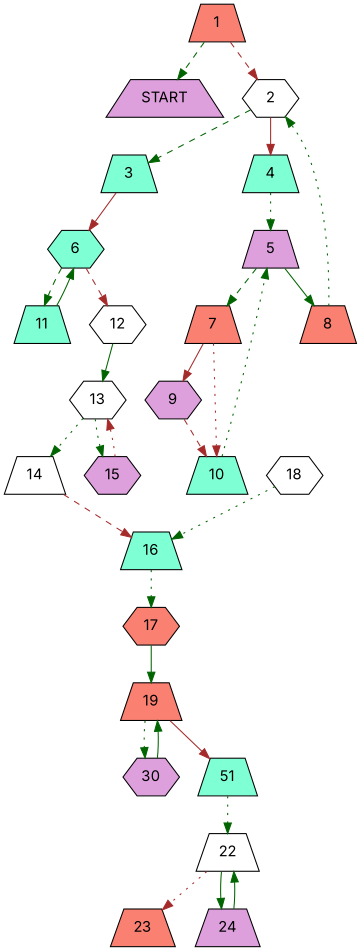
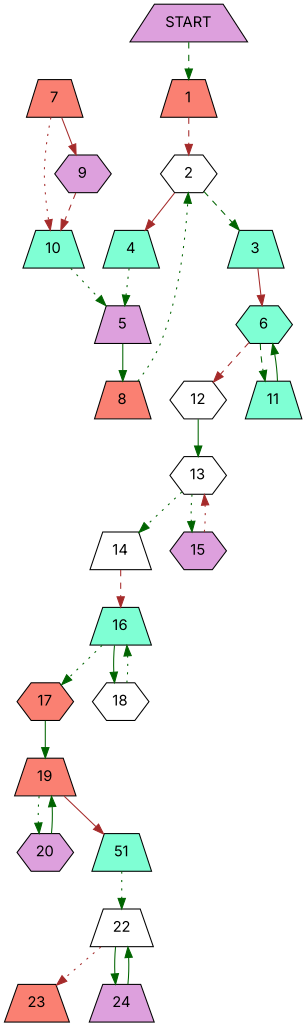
(194, 56) -> (189, 56)
(245, 283) -> none
none -> (114, 659)
(151, 777) -> (45, 852)
